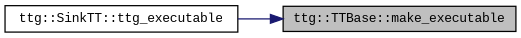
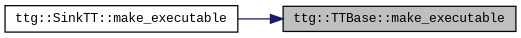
(121, 19) -> (121, 19)
